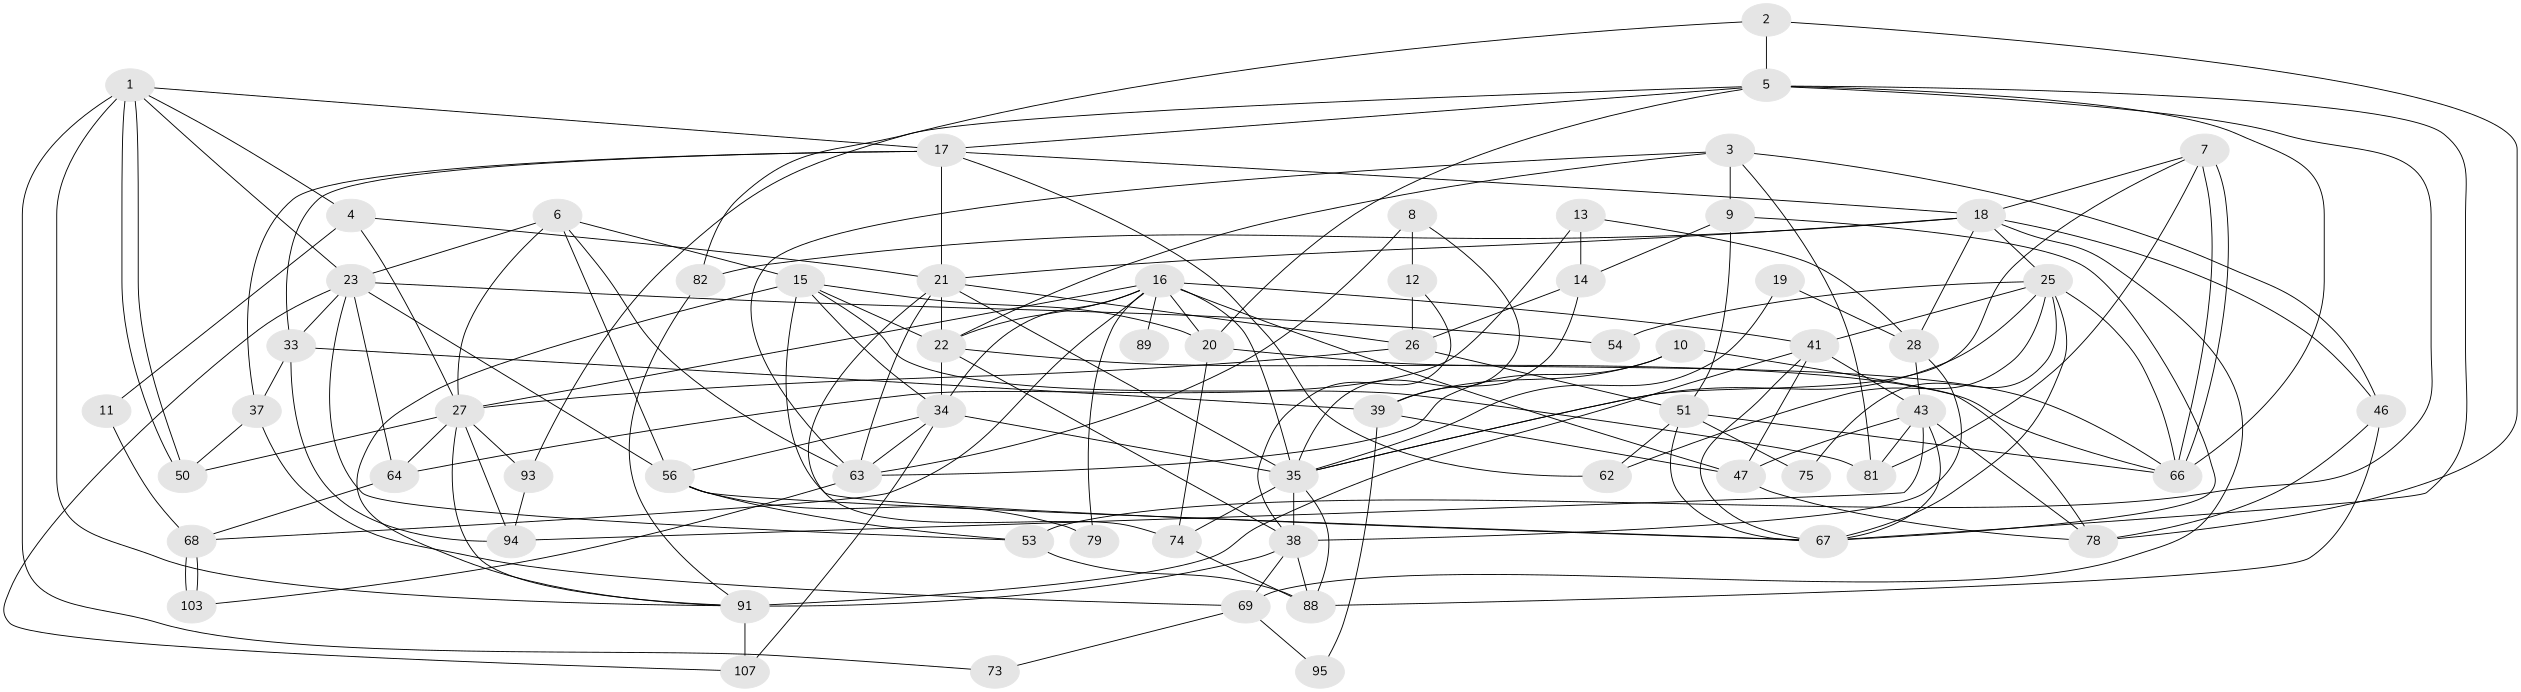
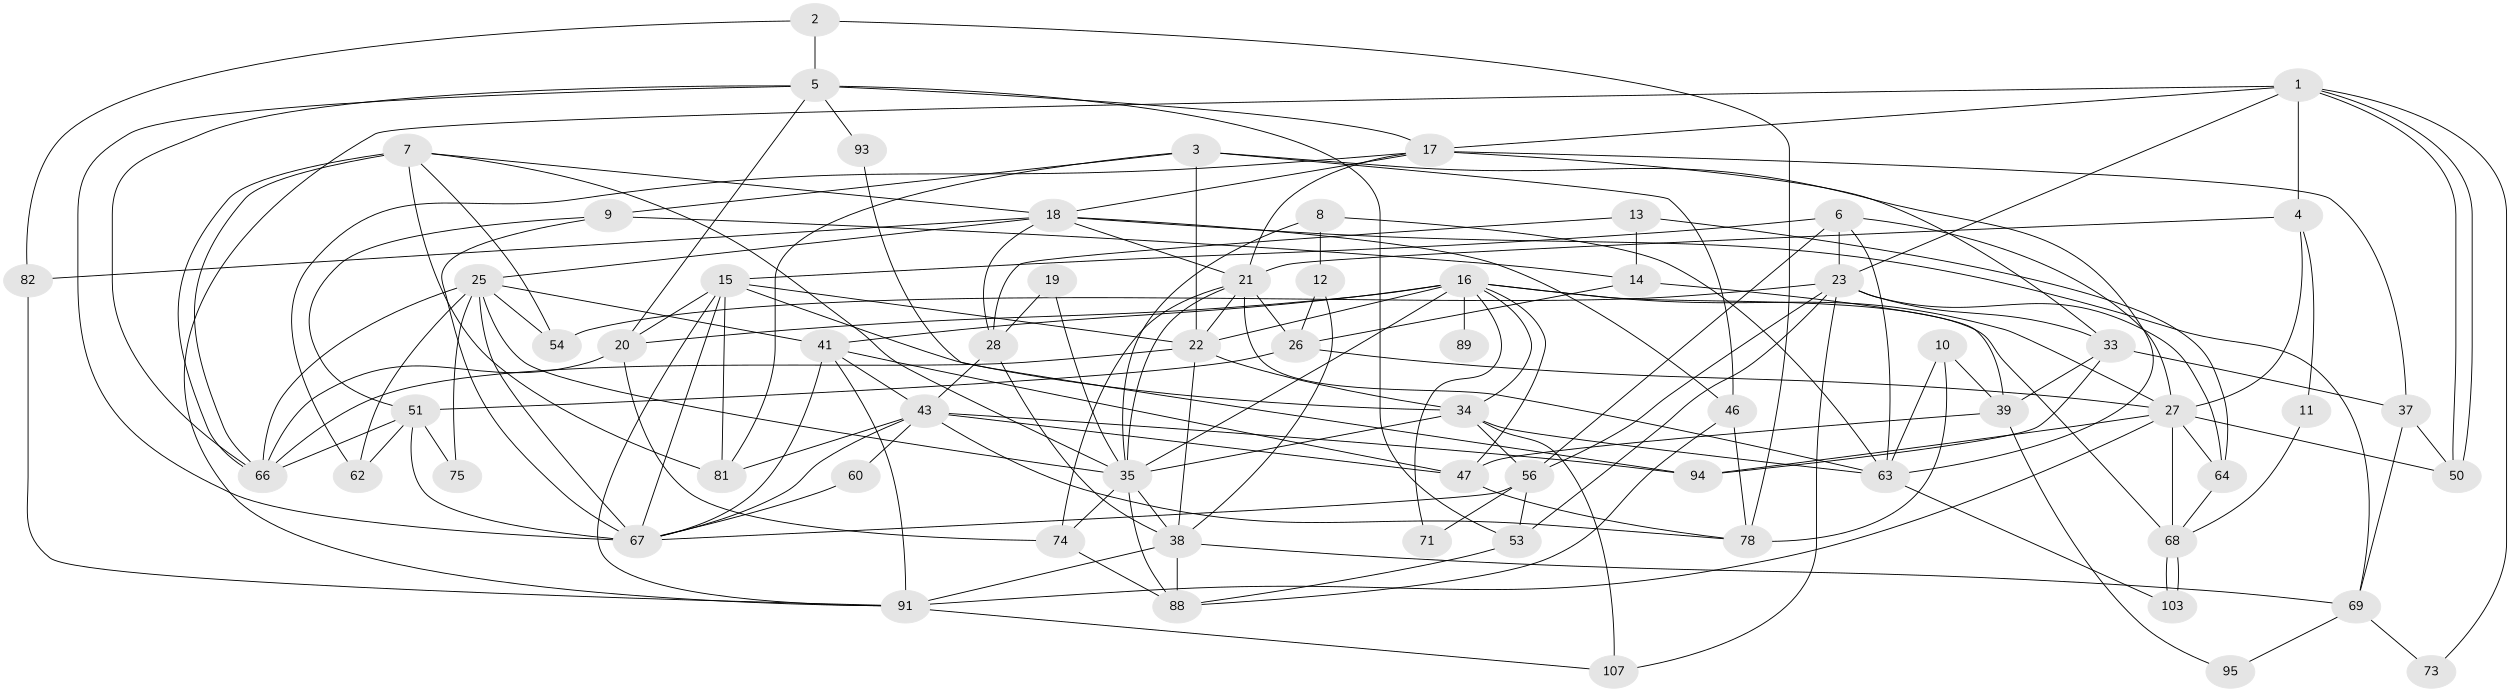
none -> (497, 245)
(494, 444) -> (2172, 476)
none -> (856, 476)
(1094, 542) -> (1427, 542)
